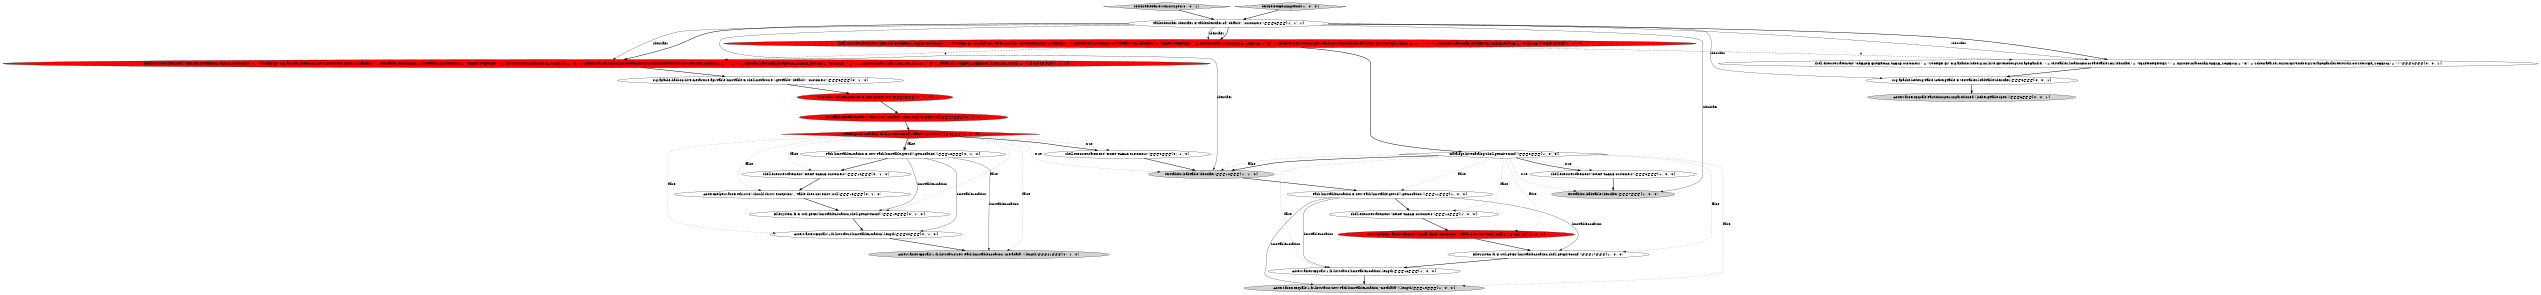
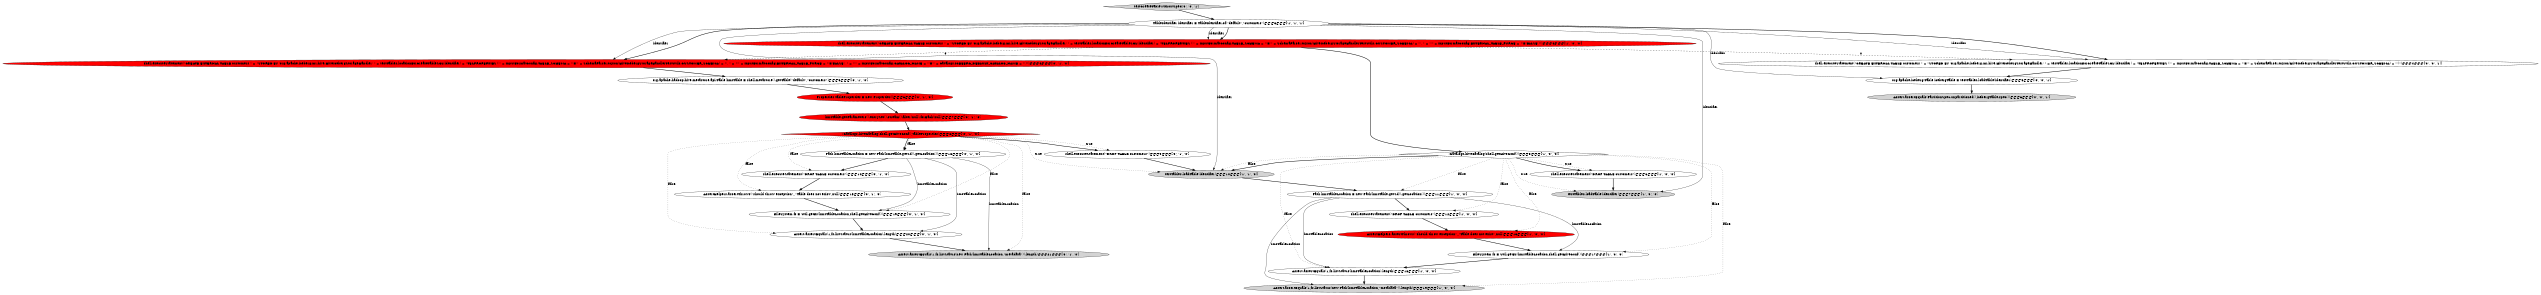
(1290, 7) -> none
